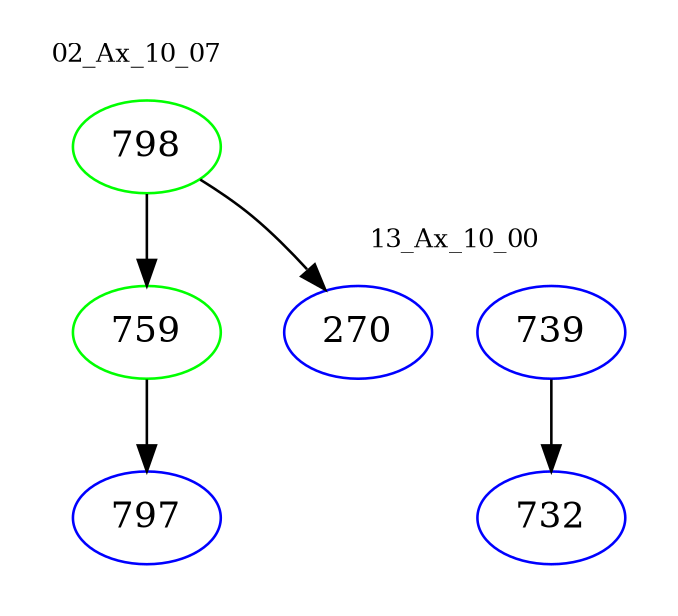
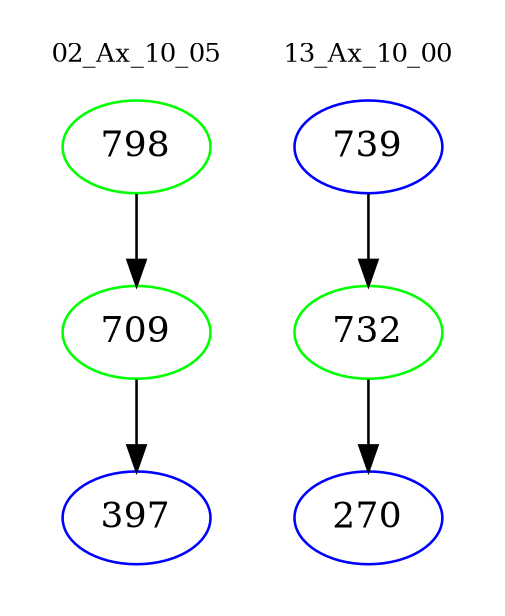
(137, 55) -> (137, 55)
(280, 242) -> (368, 412)
(147, 332) -> (137, 332)
(147, 518) -> (137, 518)
(551, 518) -> (368, 332)
